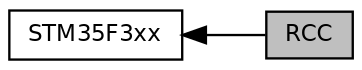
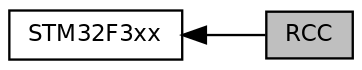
(96, 35) -> (96, 35)
